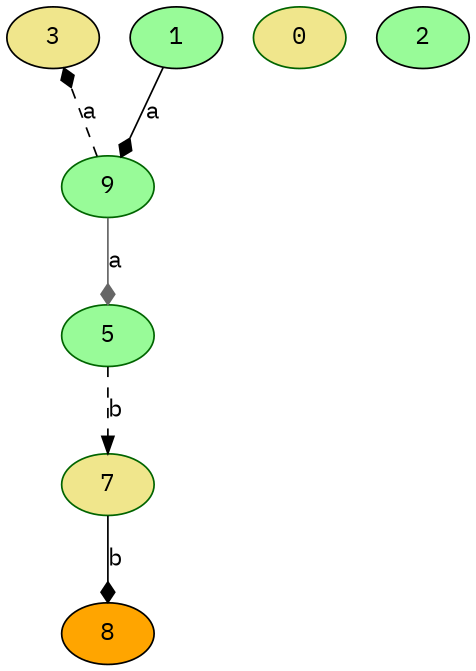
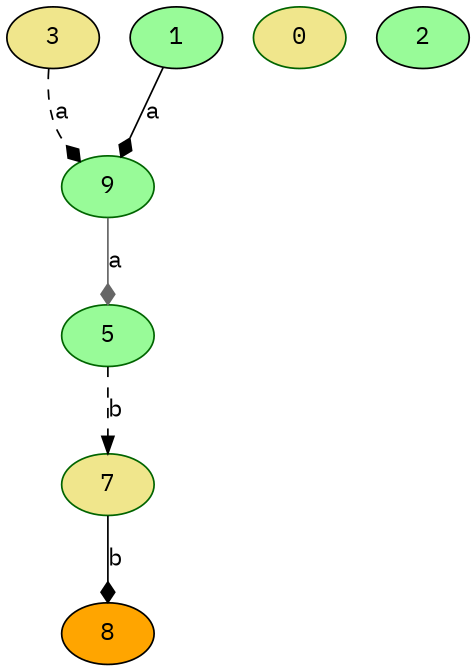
(84, 122) -> (50, 109)
